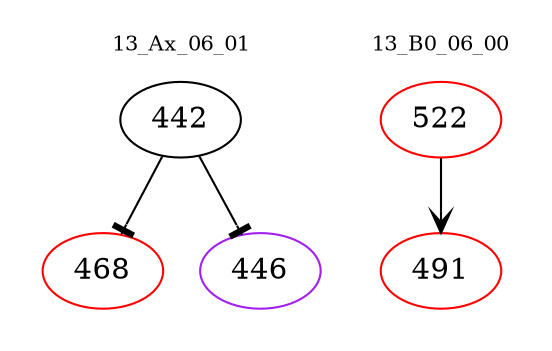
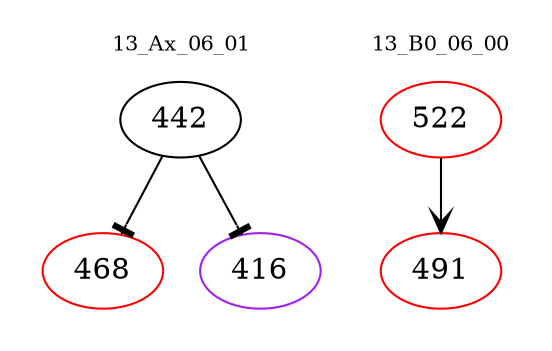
(260, 271) -> (260, 271)
